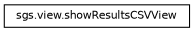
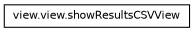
(97, 16) -> (97, 16)
